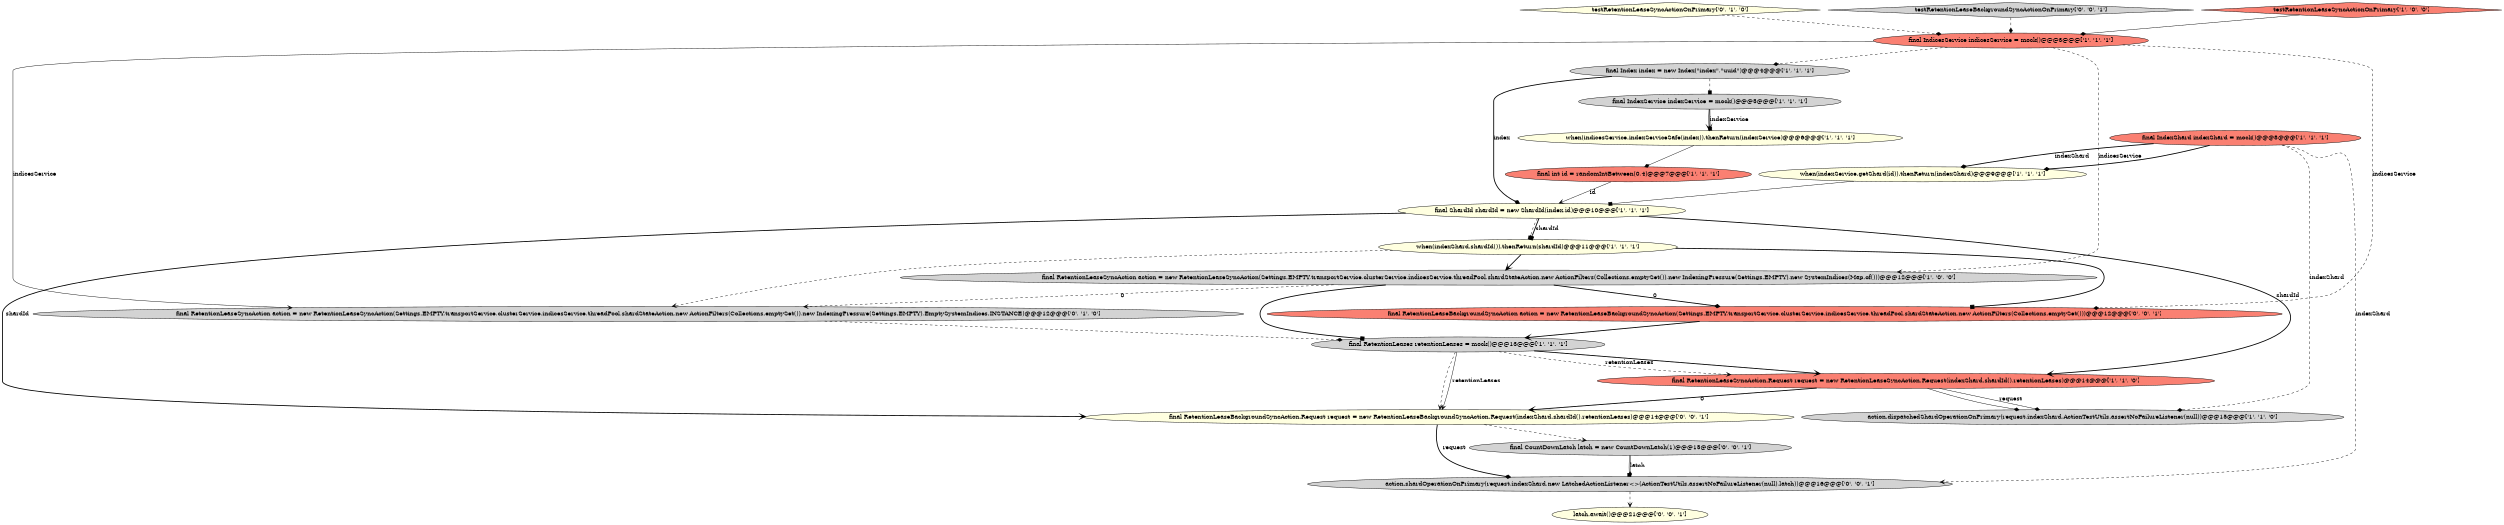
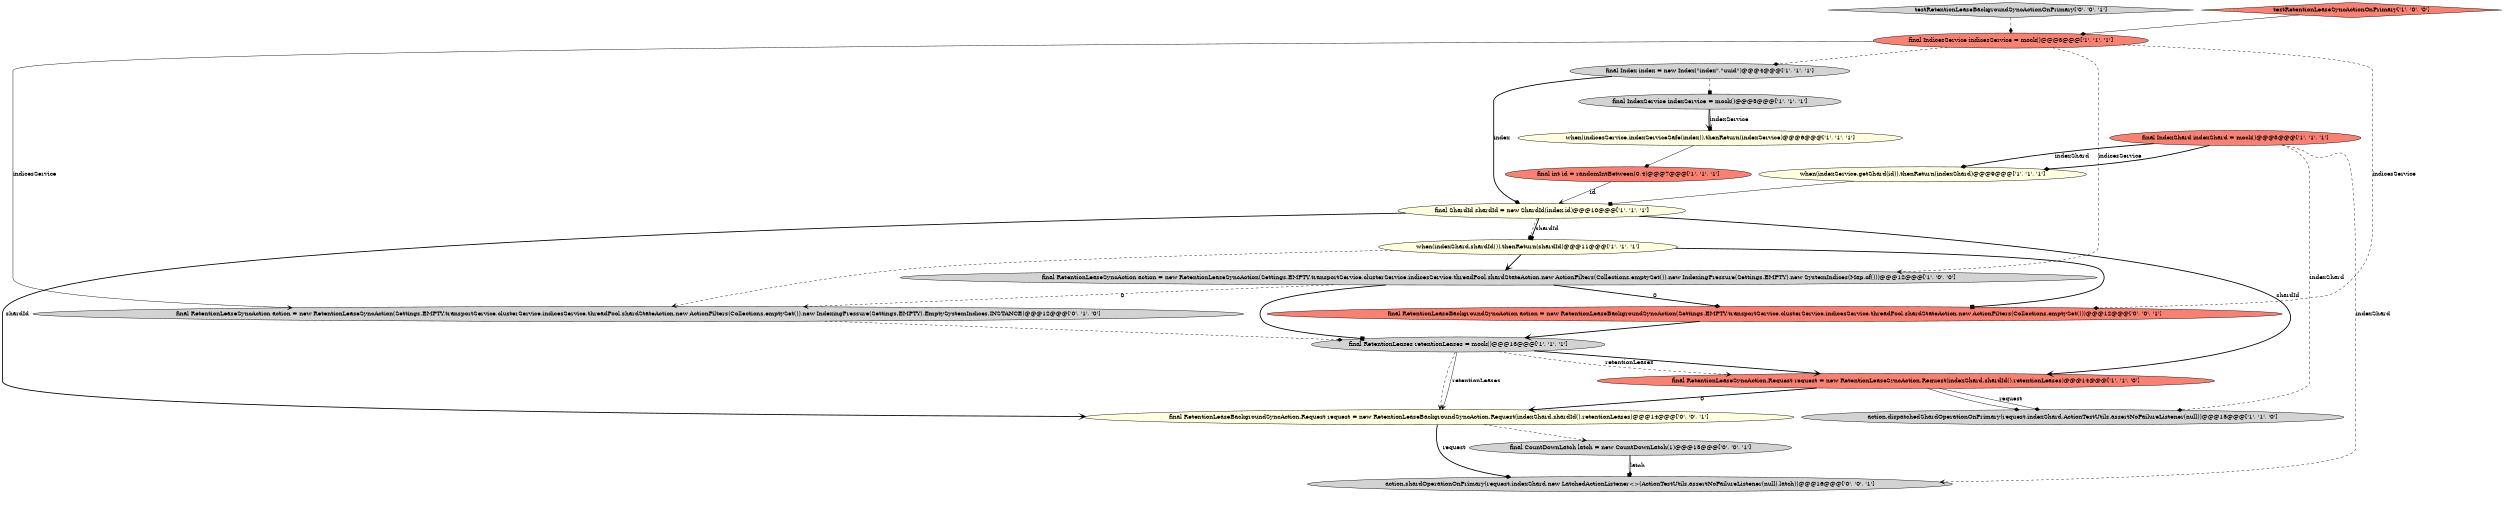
(1670, 10) -> none
(1630, 515) -> none
